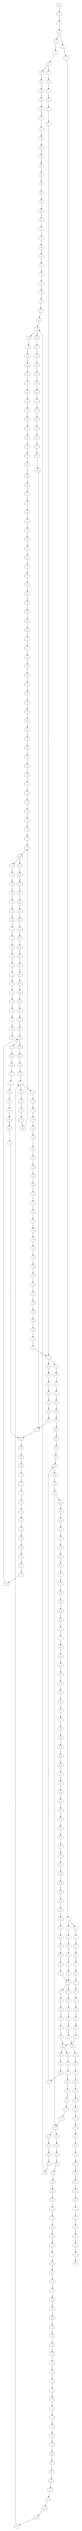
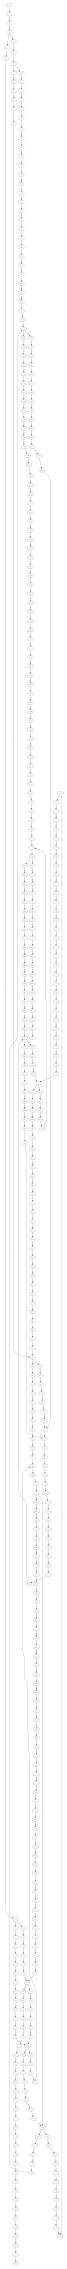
(52, 2240) -> (62, 1514)
